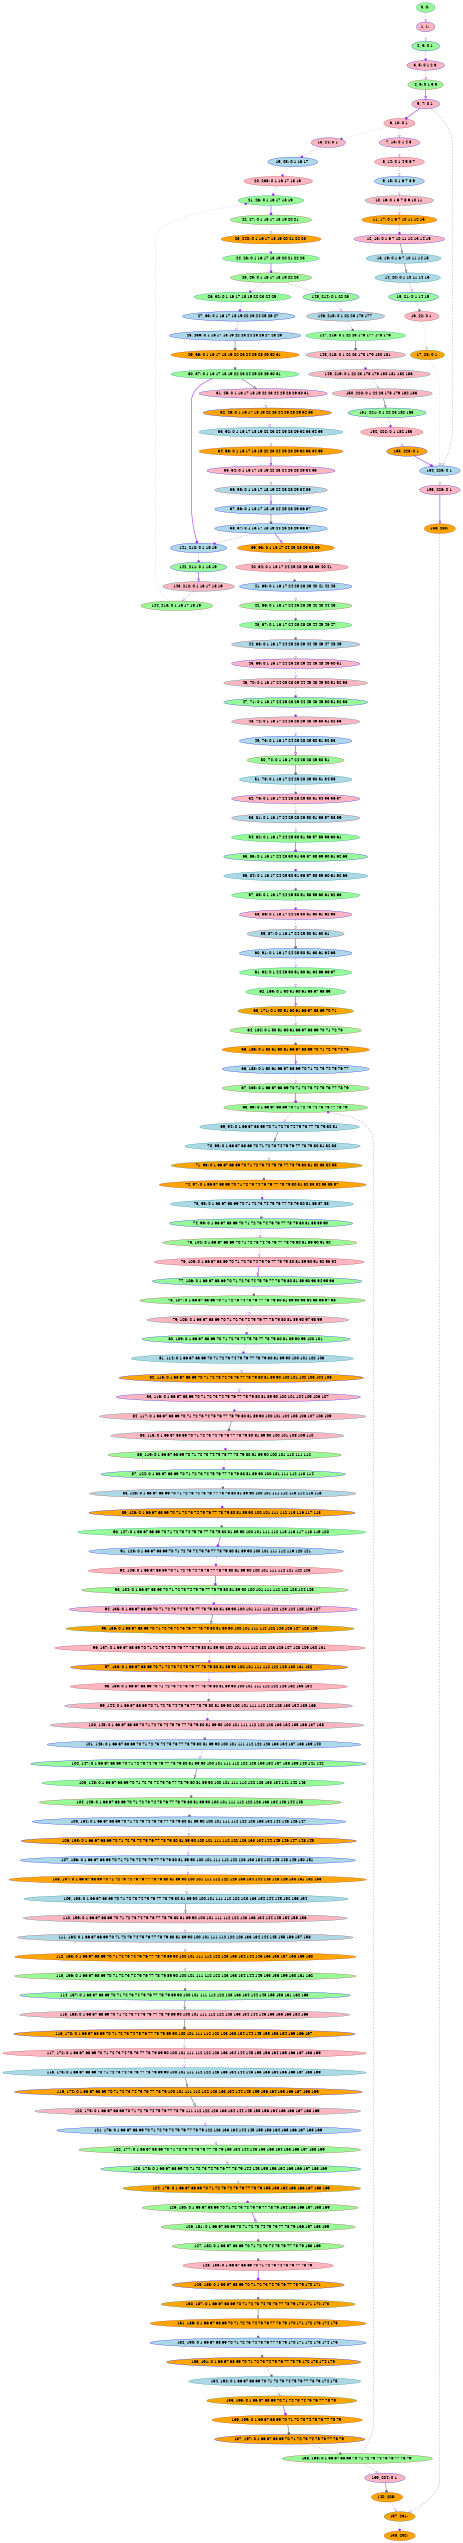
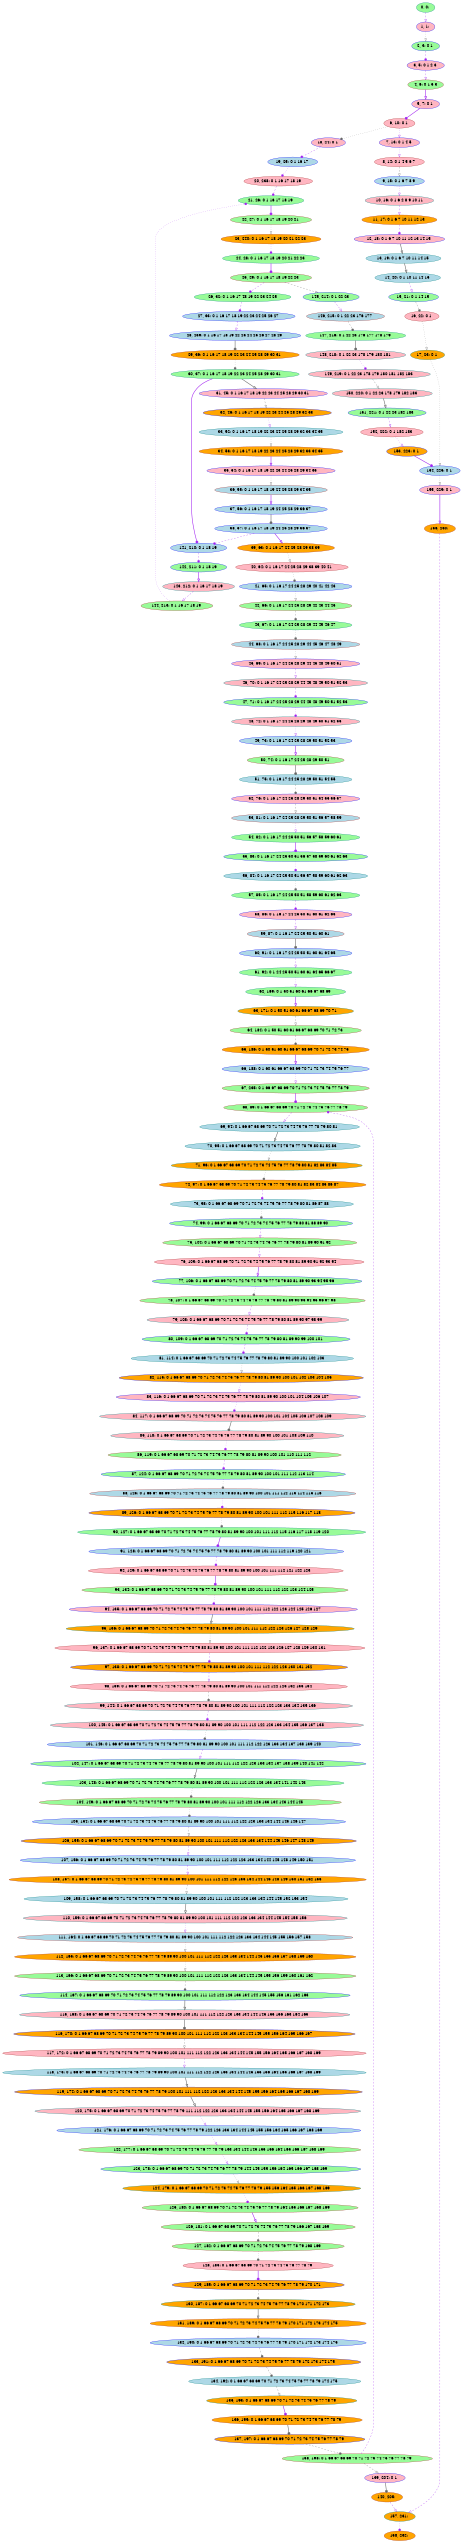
(399, 201) -> (399, 201)
(452, 283) -> none
(243, 297) -> (243, 297)
(389, 421) -> (389, 421)
